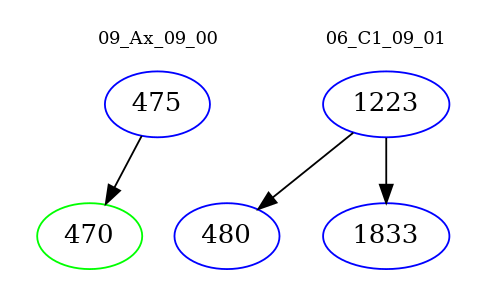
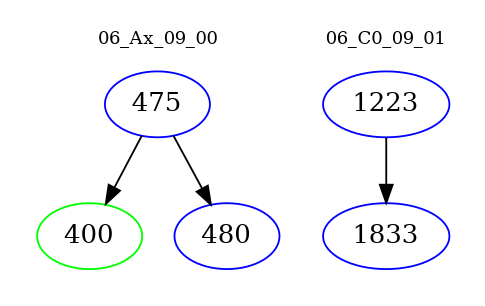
(158, 39) -> (158, 39)
(386, 39) -> (386, 39)
(321, 159) -> (188, 162)
(90, 236) -> (90, 236)
